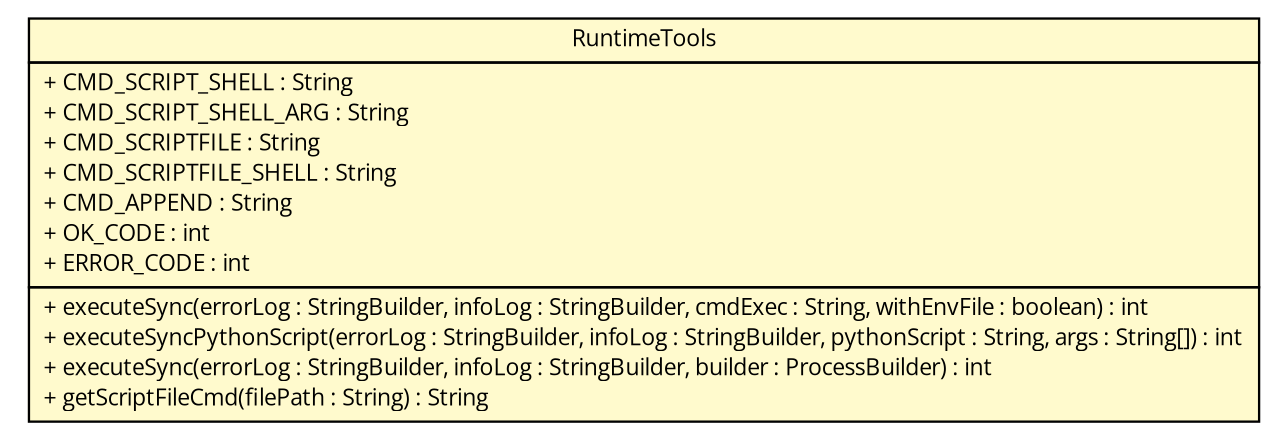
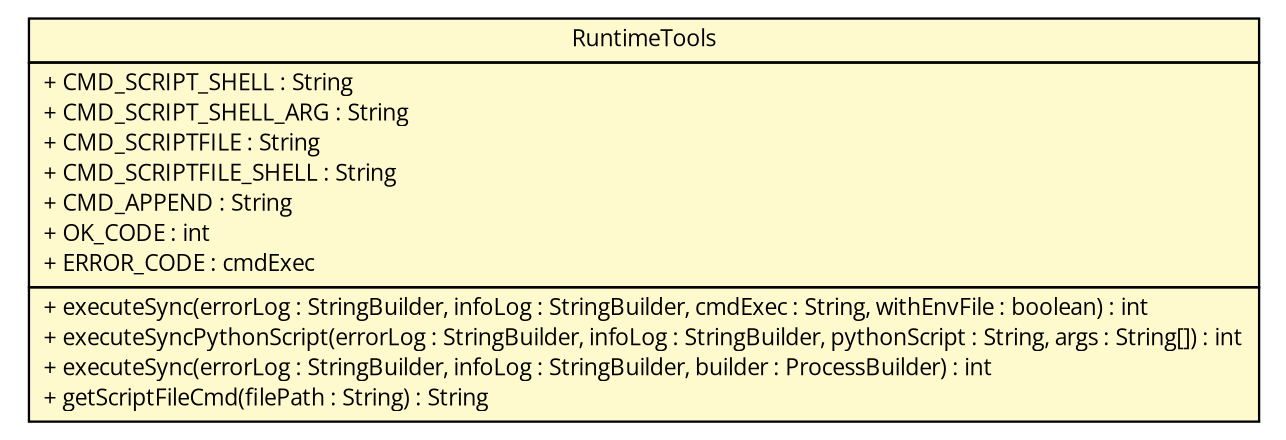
(147, 264) -> (180, 264)
